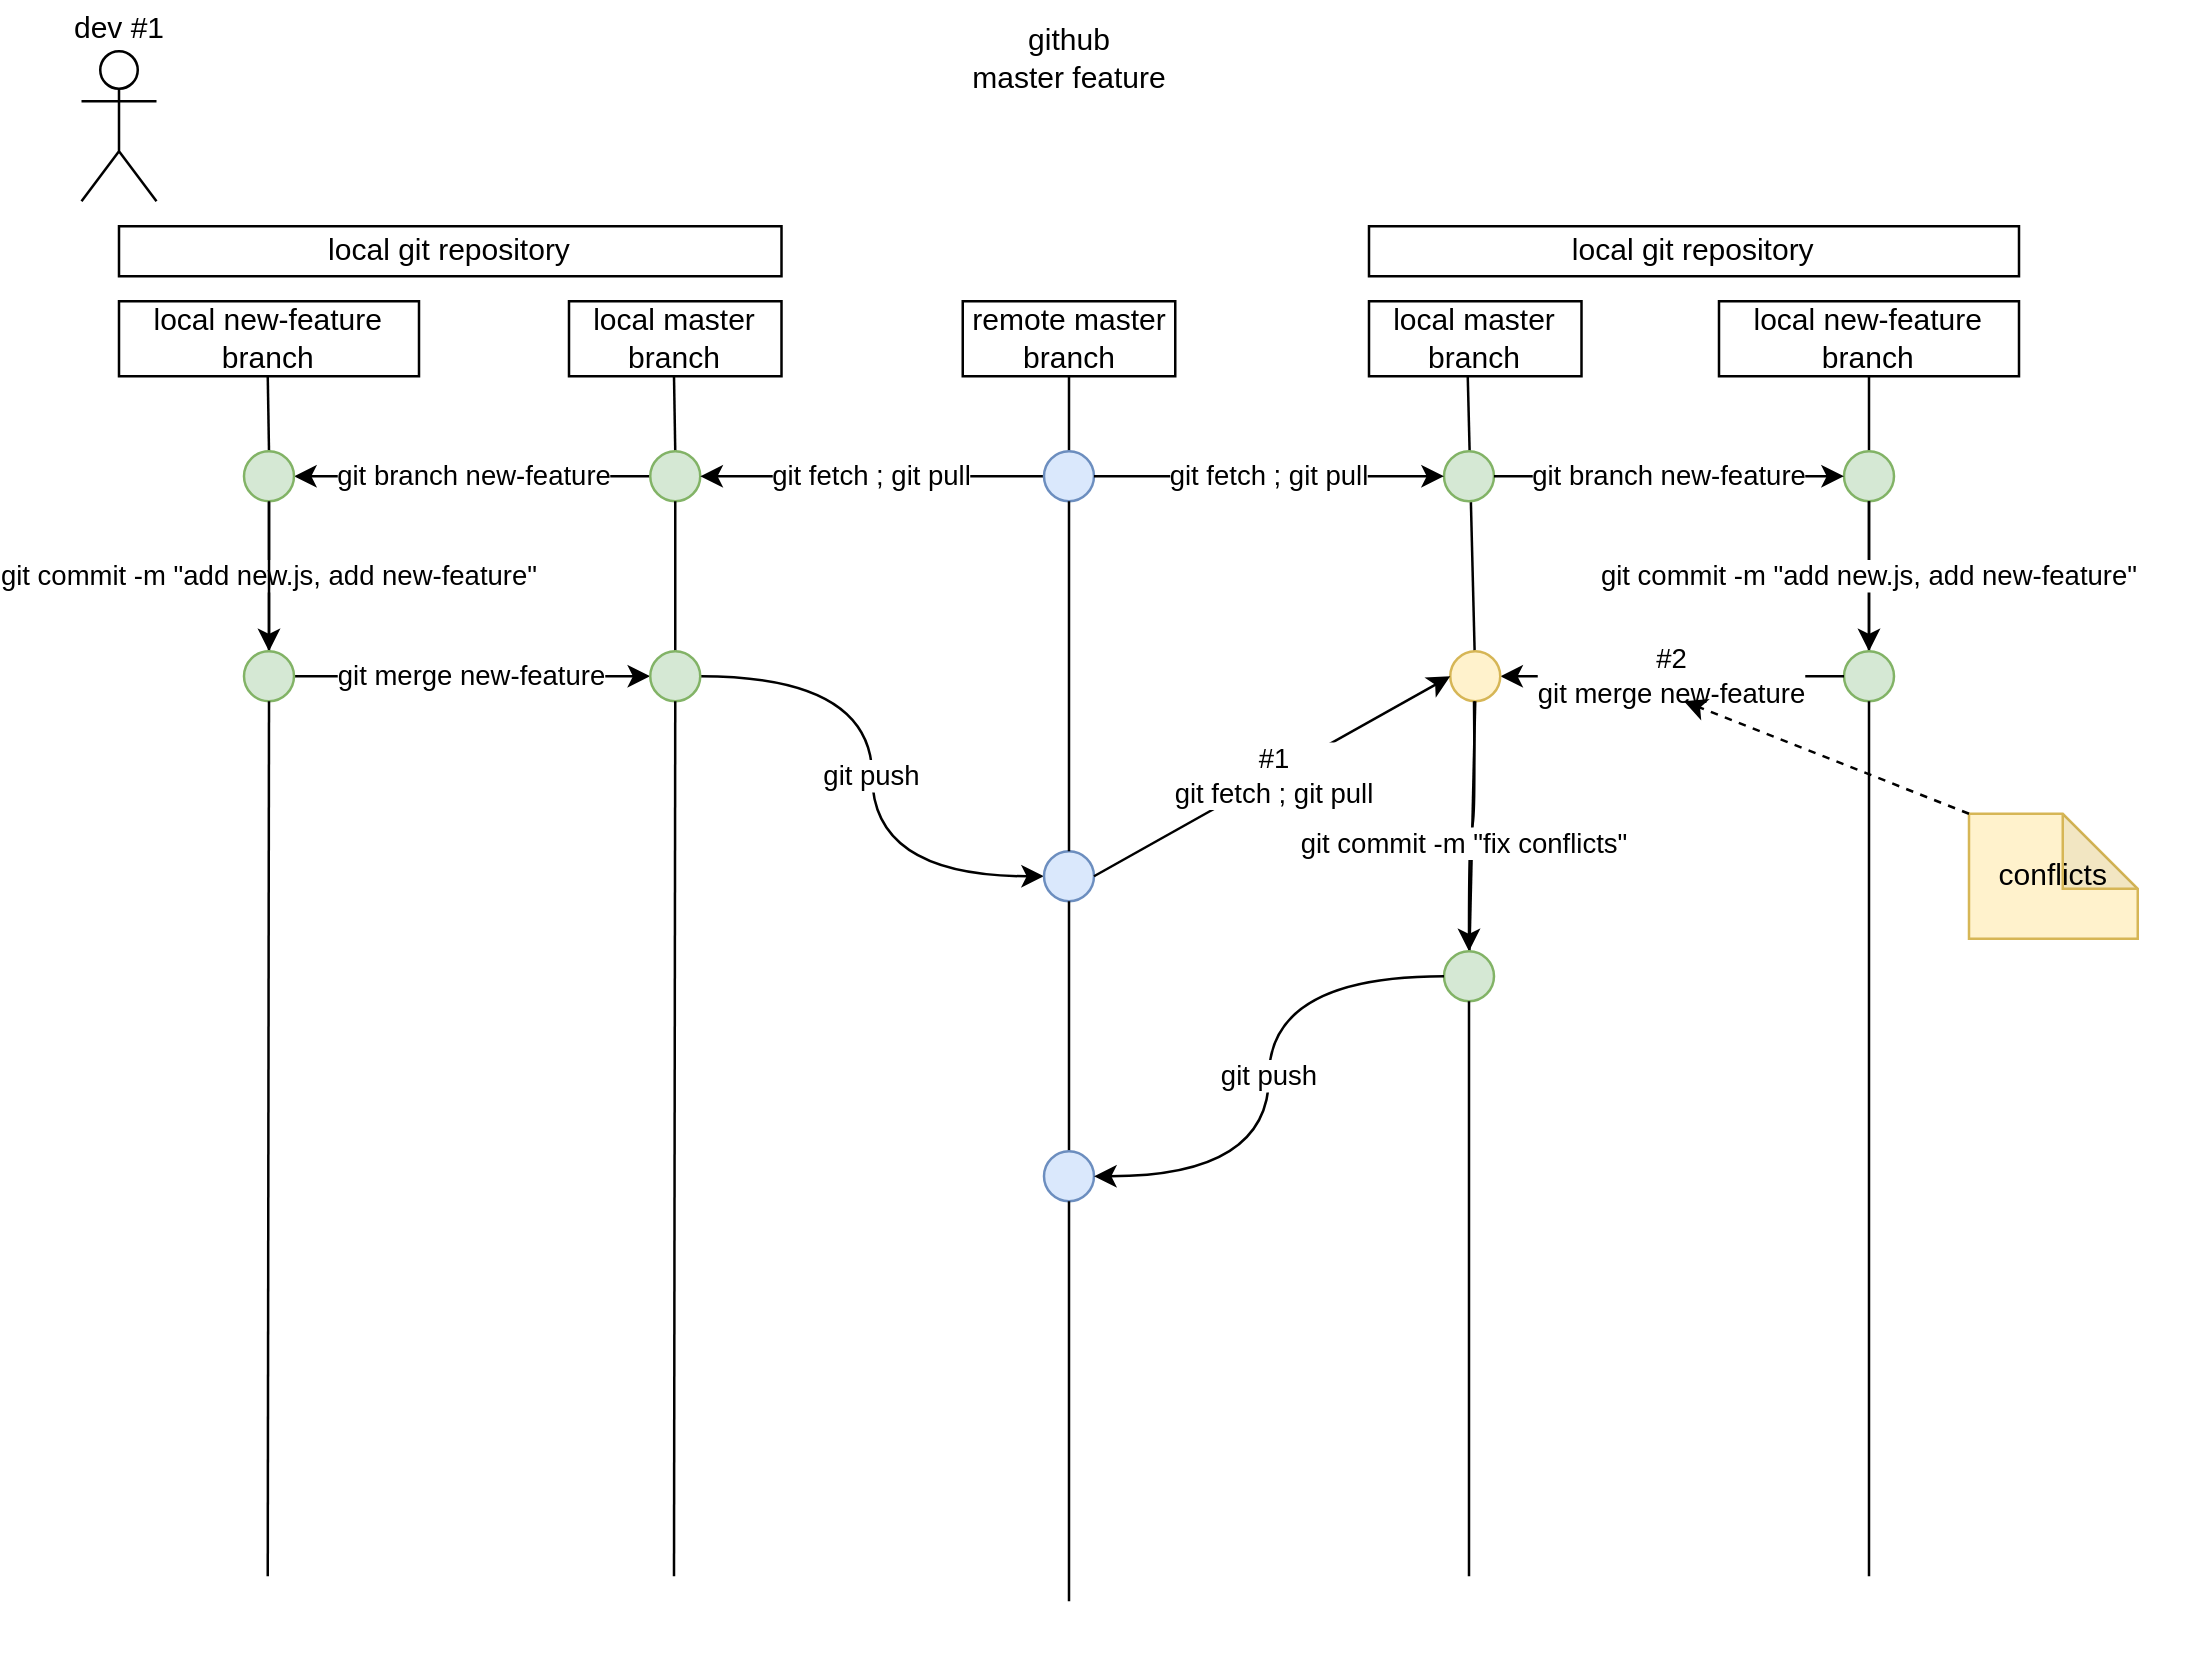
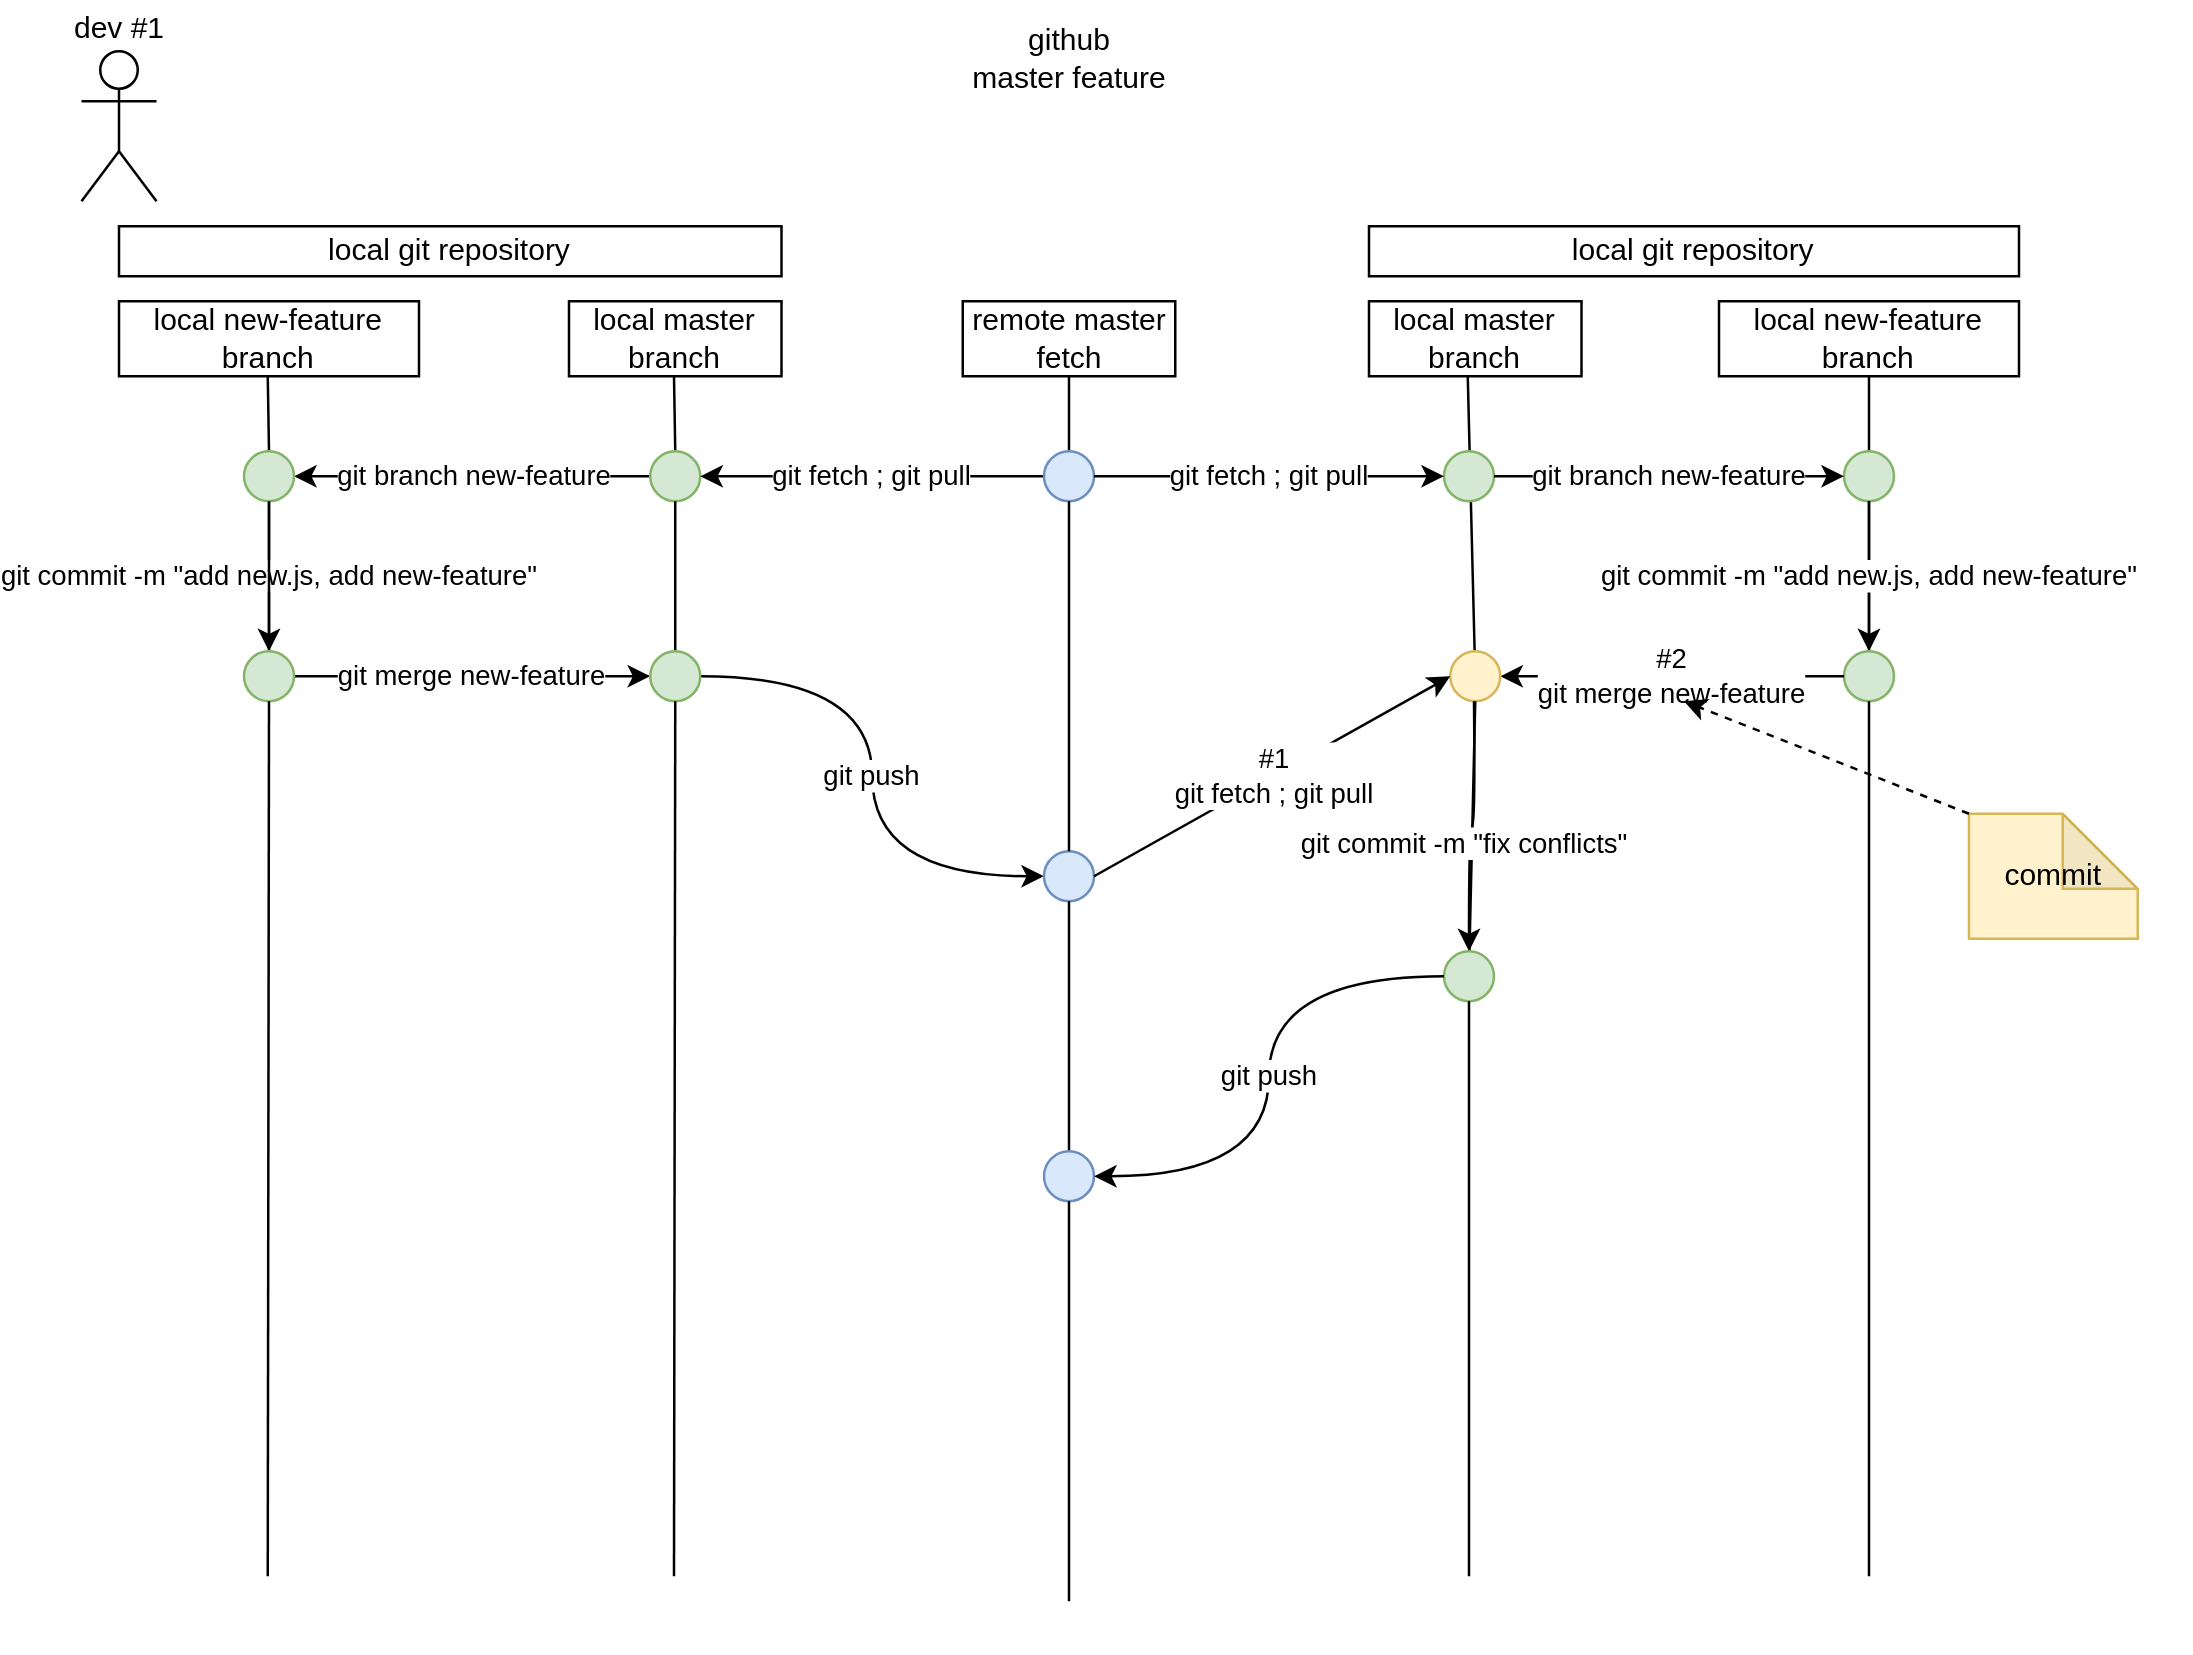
(1070, 339) -> (1070, 339)
(2054, 876) -> (2054, 876)
